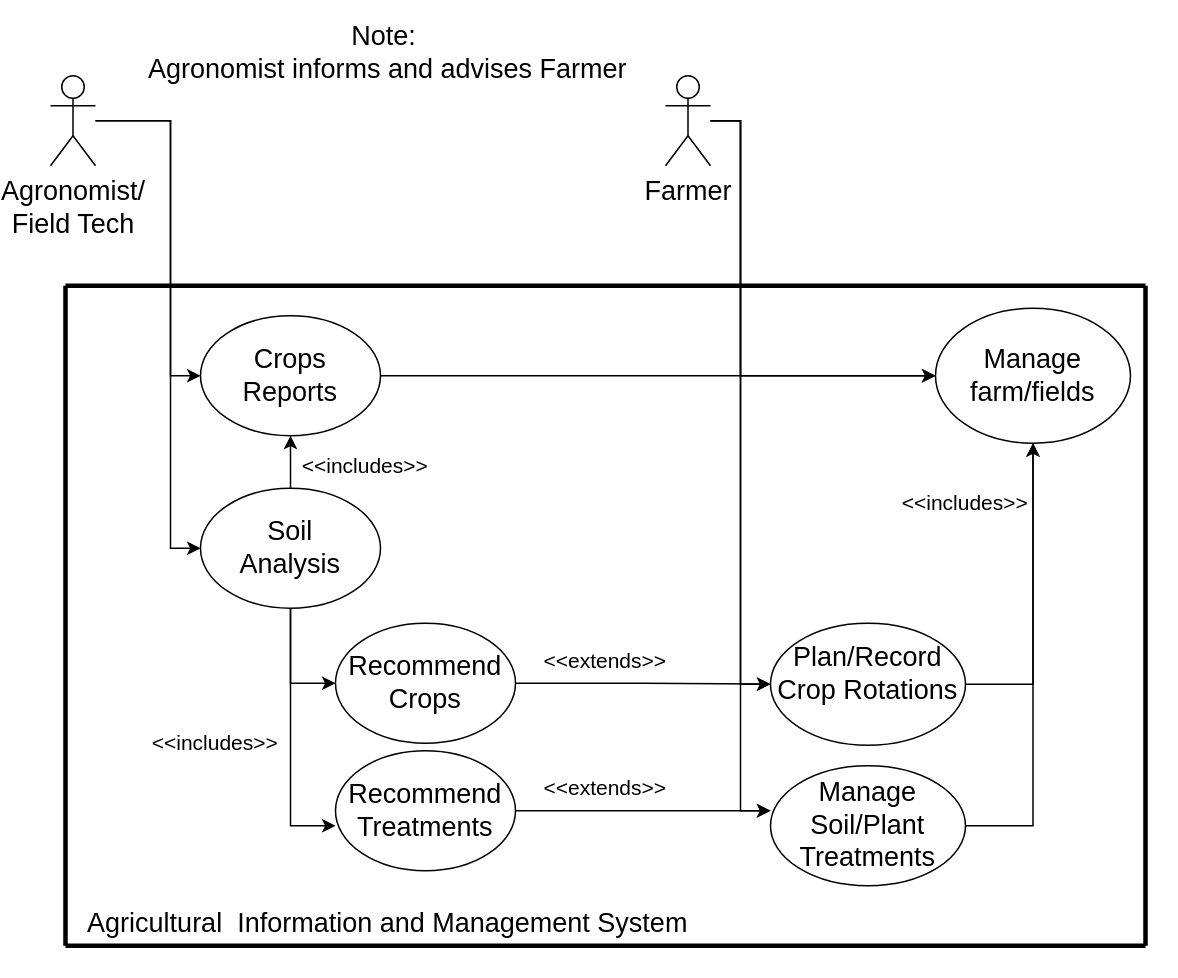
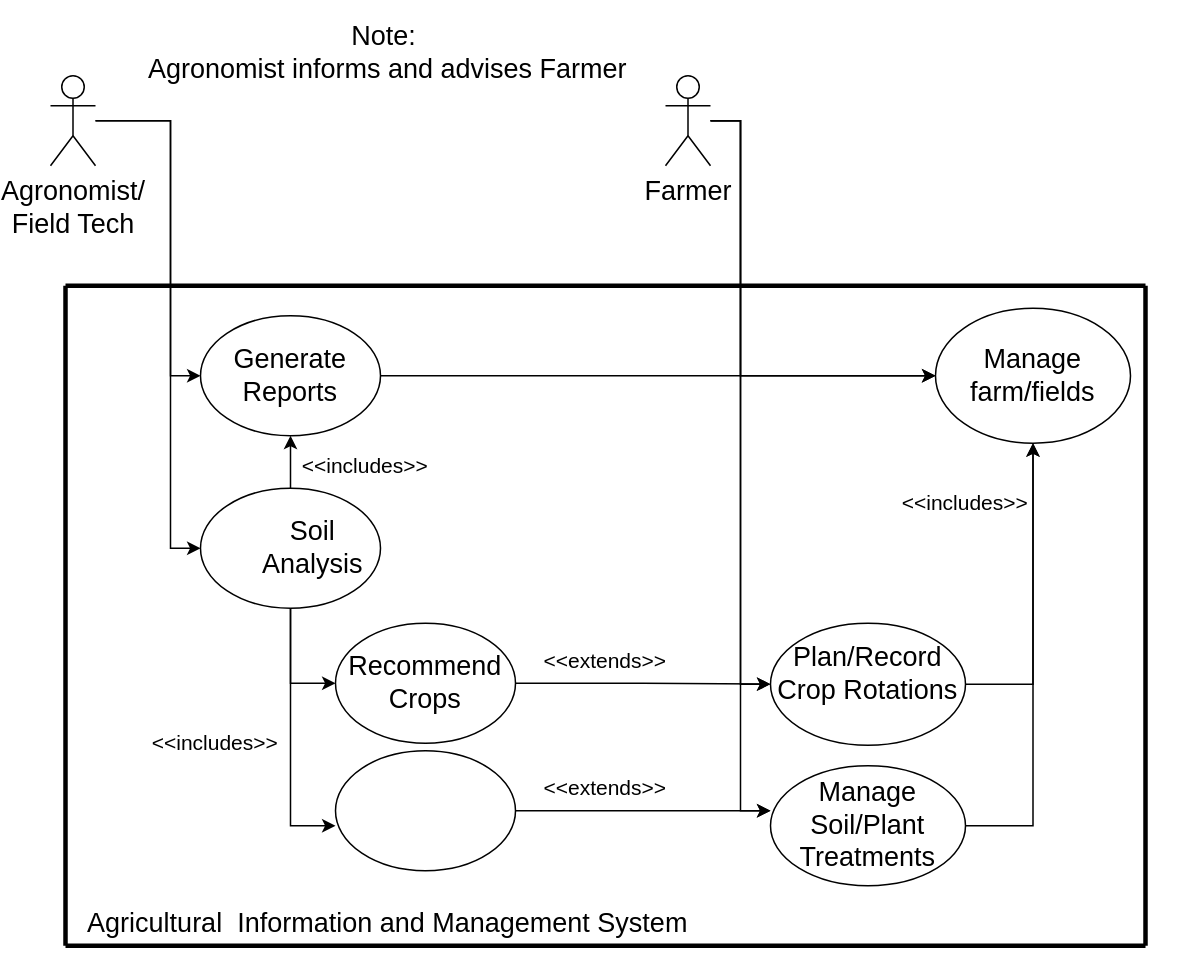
(290, 376) -> (290, 376)
(290, 548) -> (313, 548)
(425, 811) -> none
